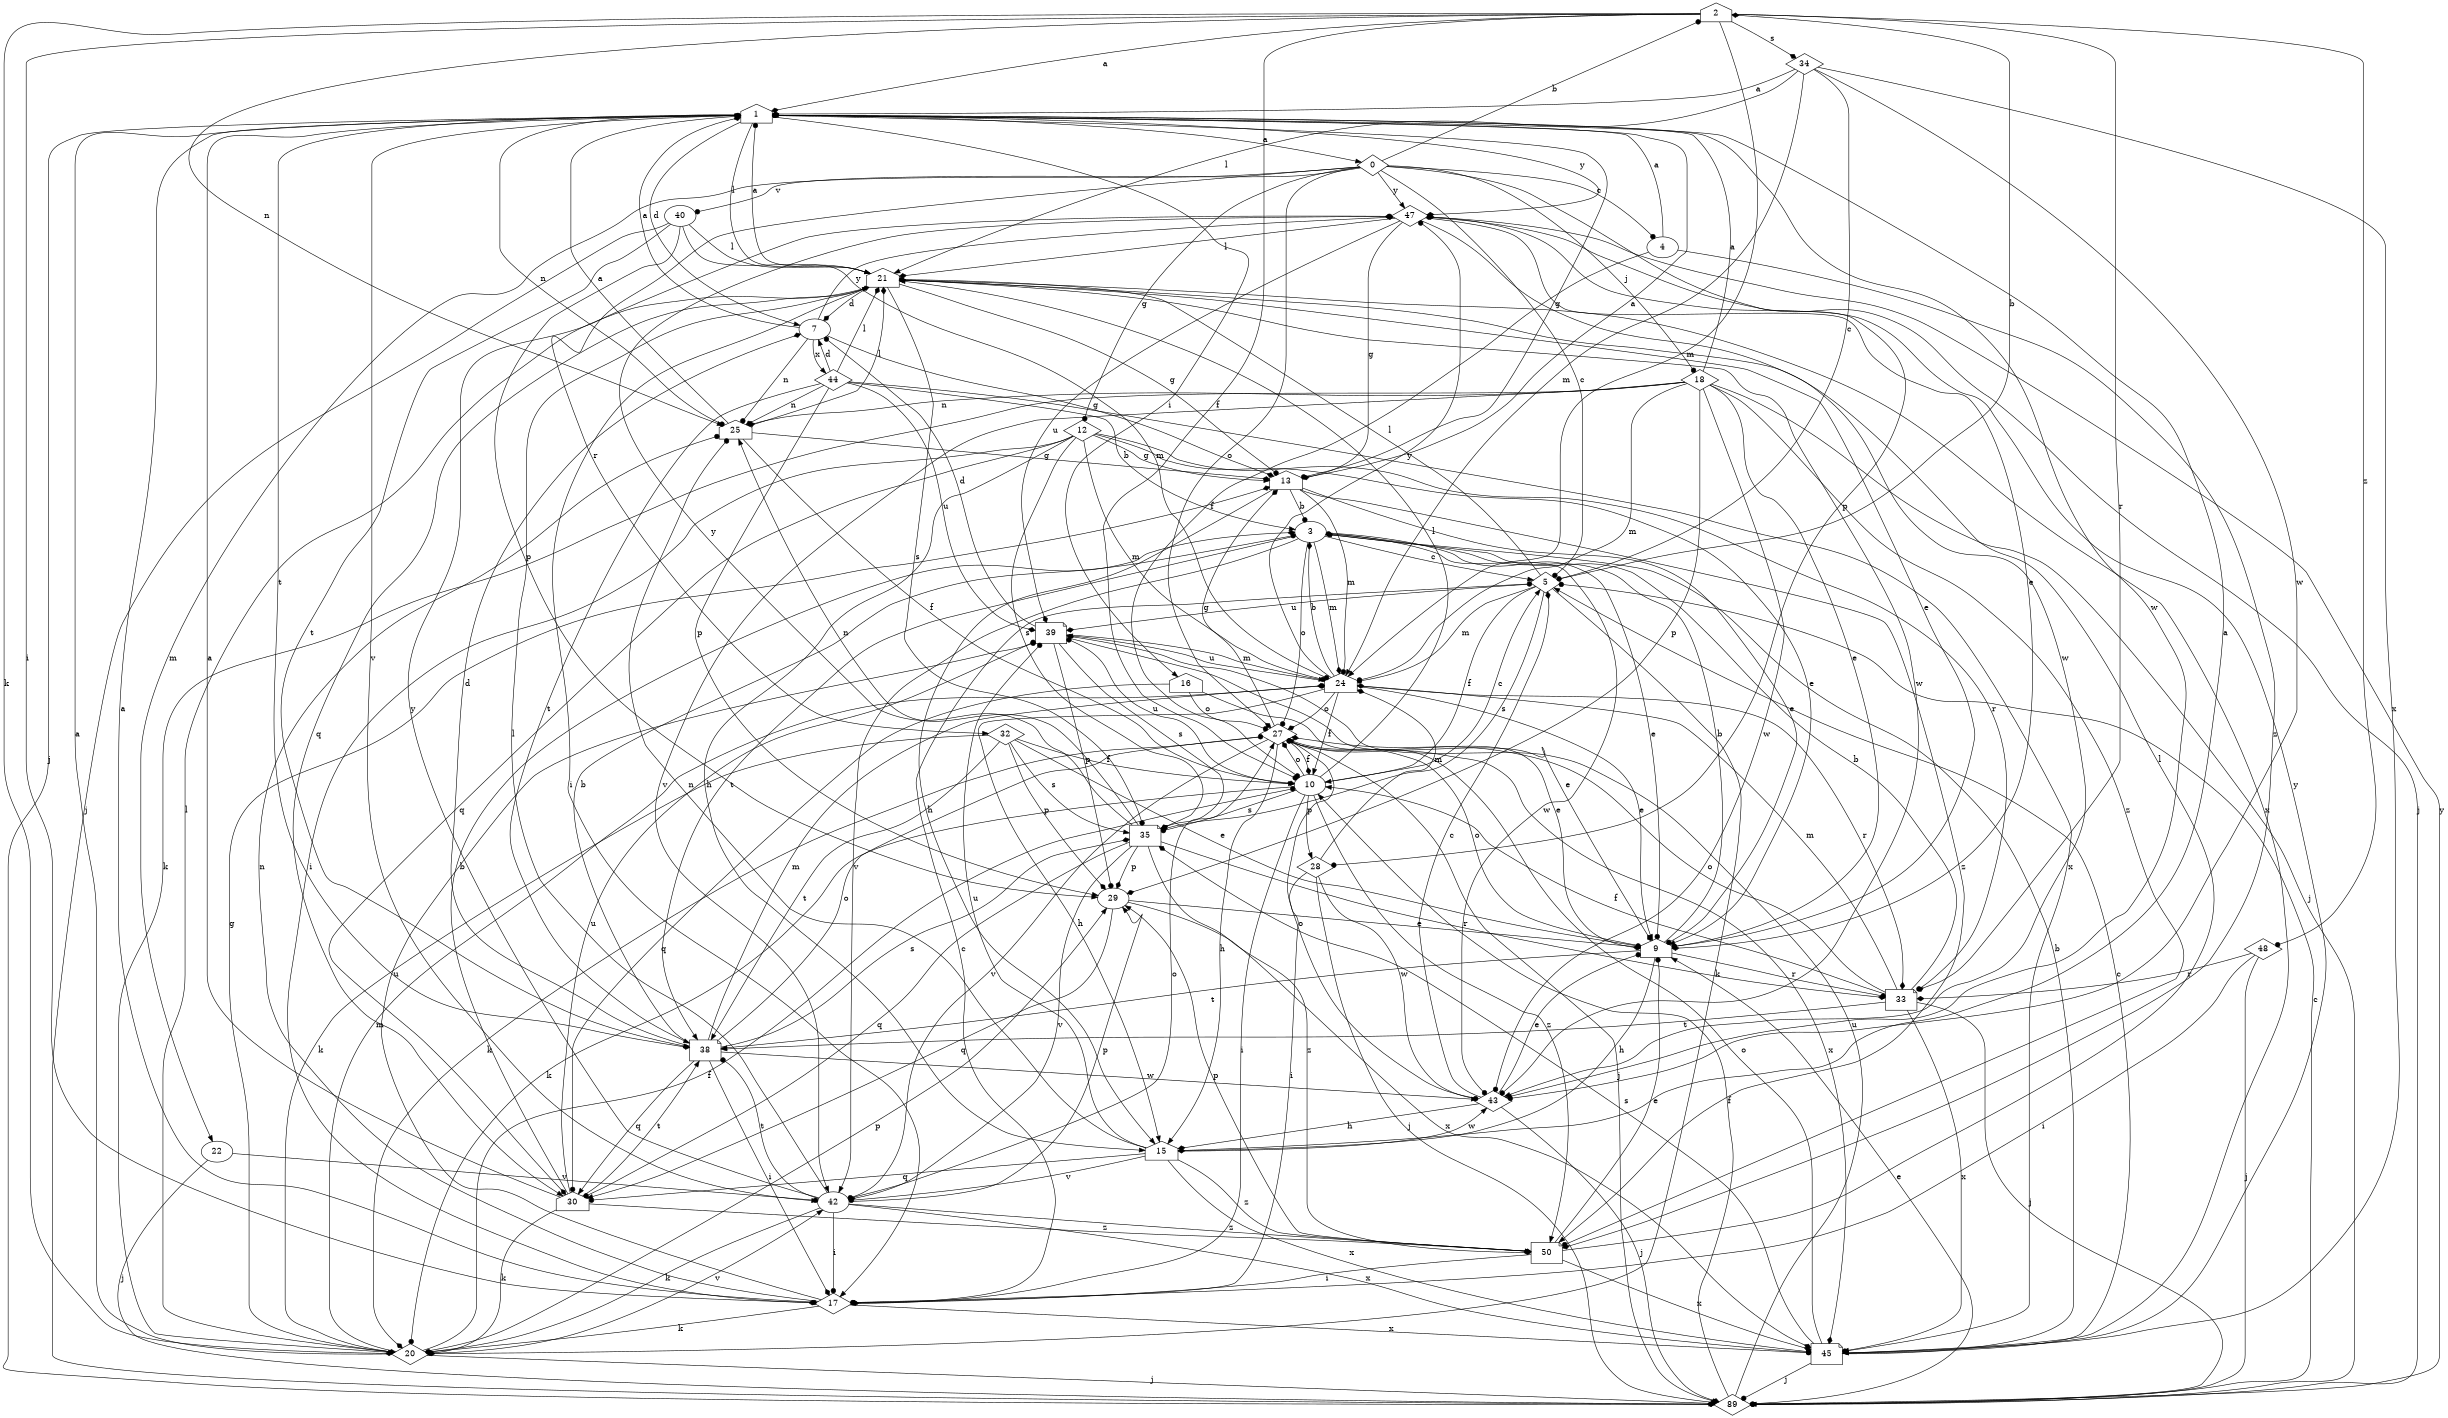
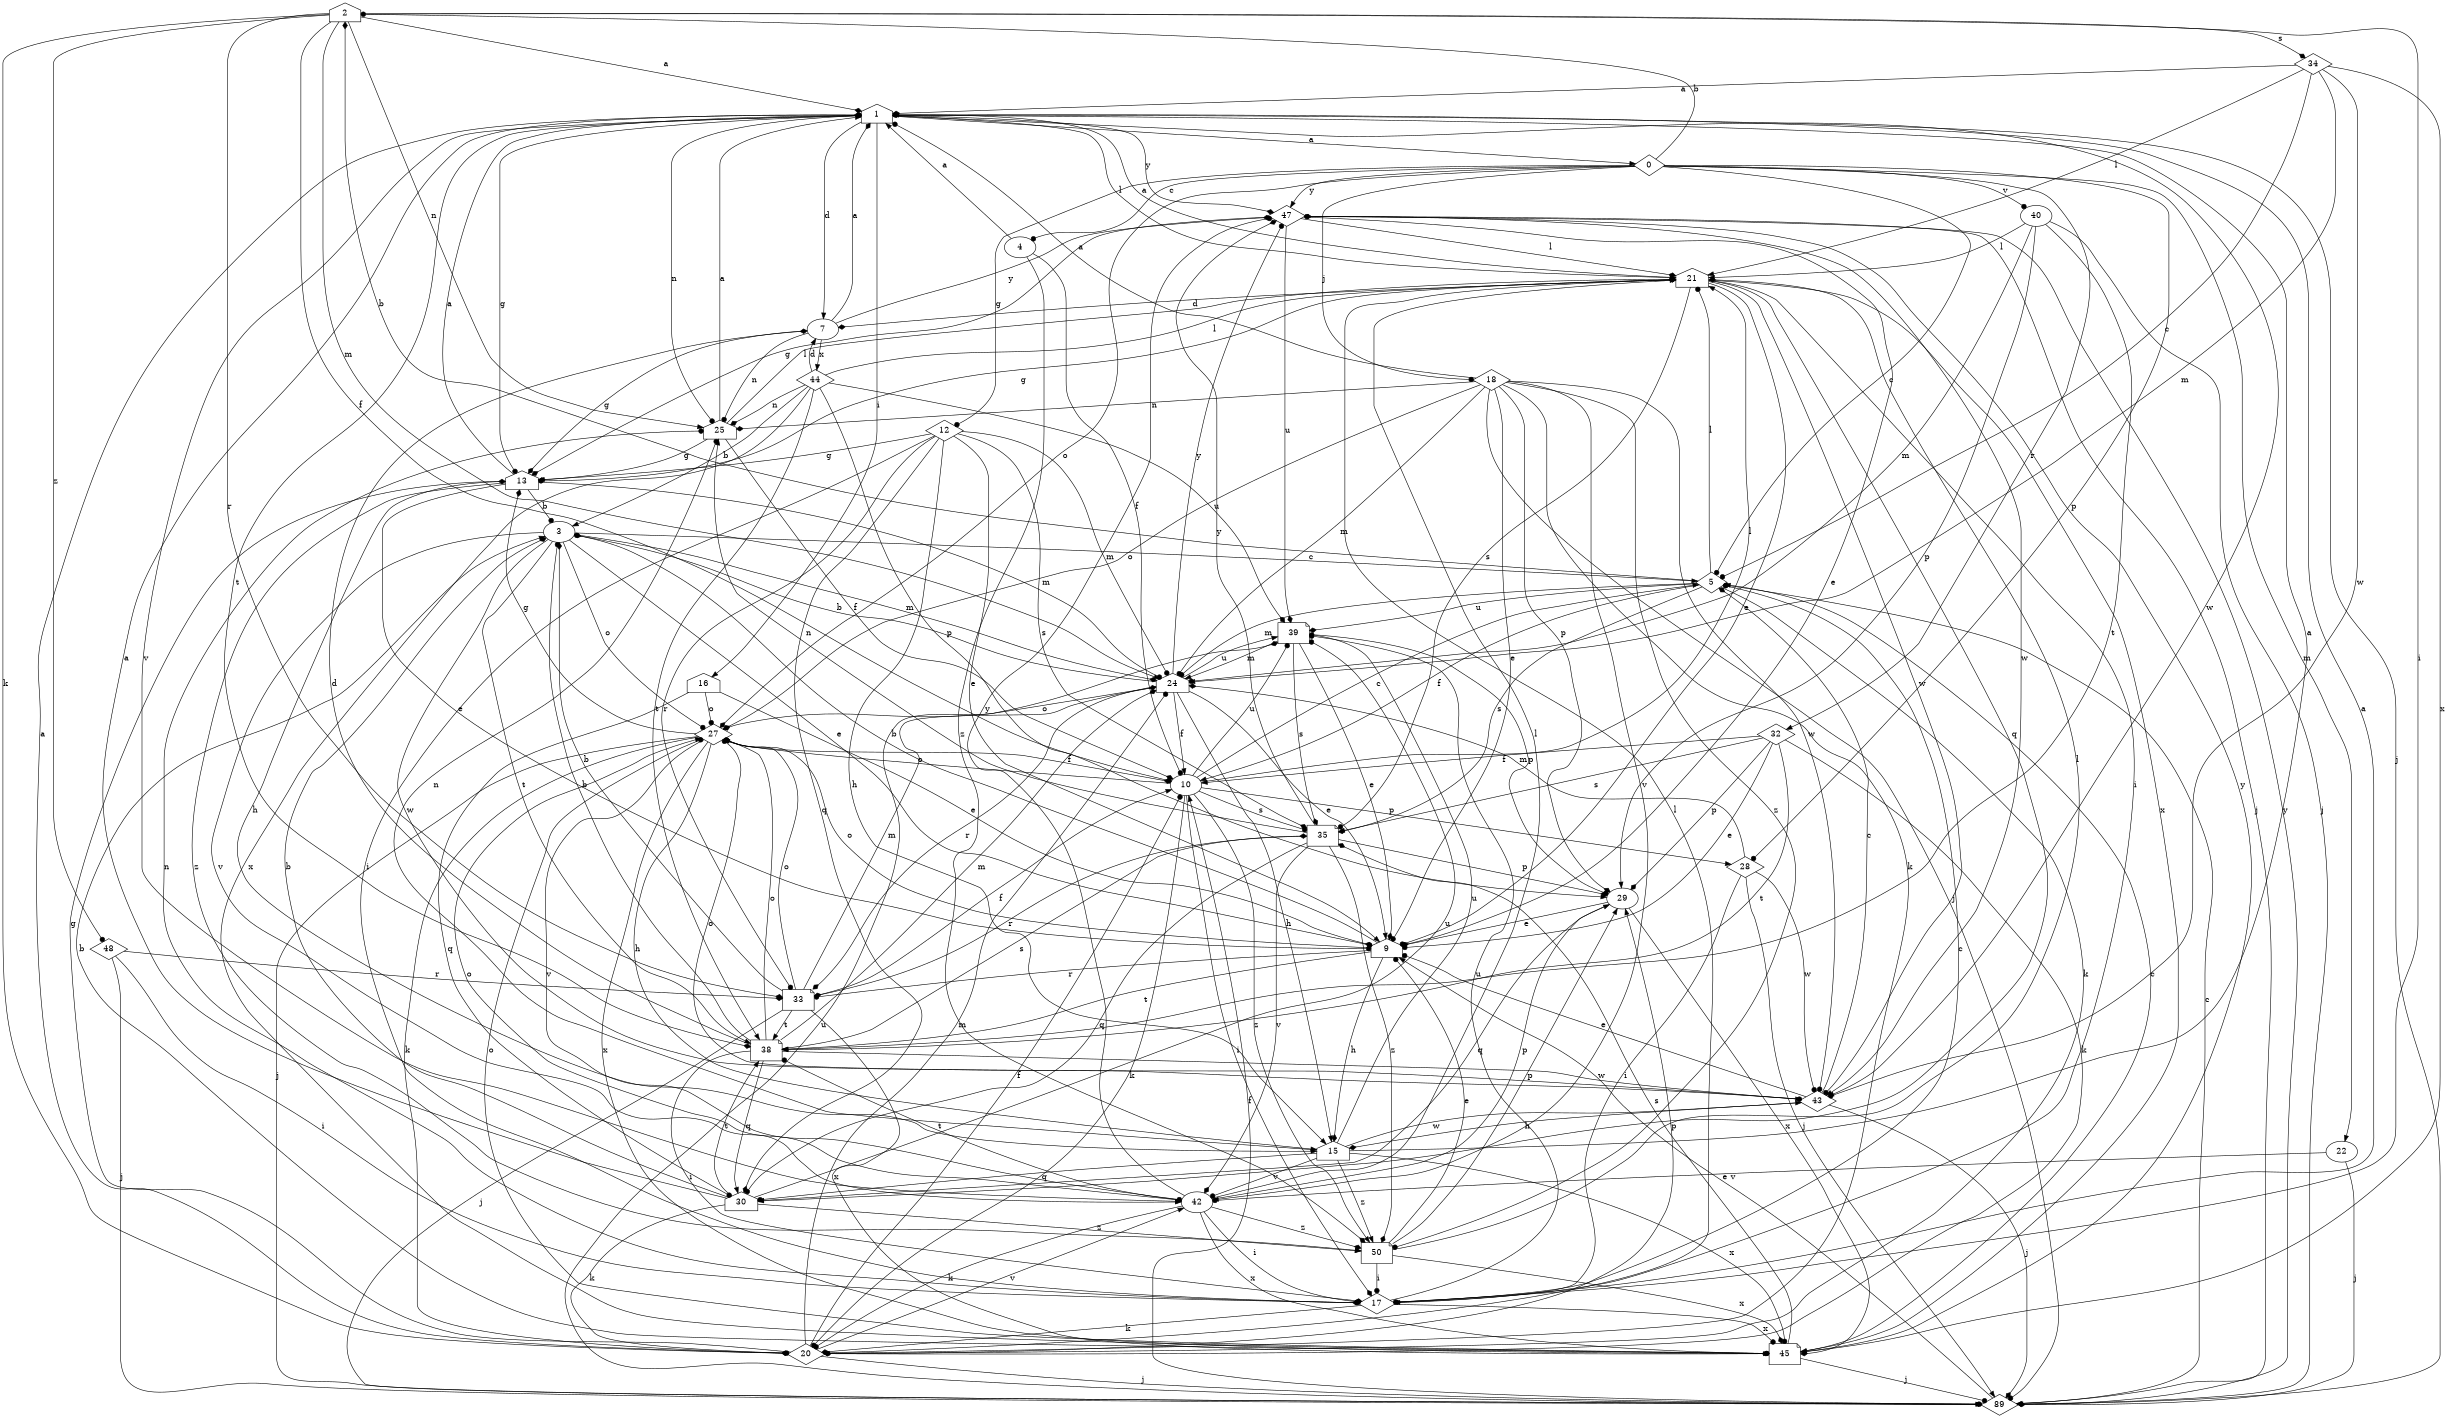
(955, 479) -> none
none -> (1086, 568)
